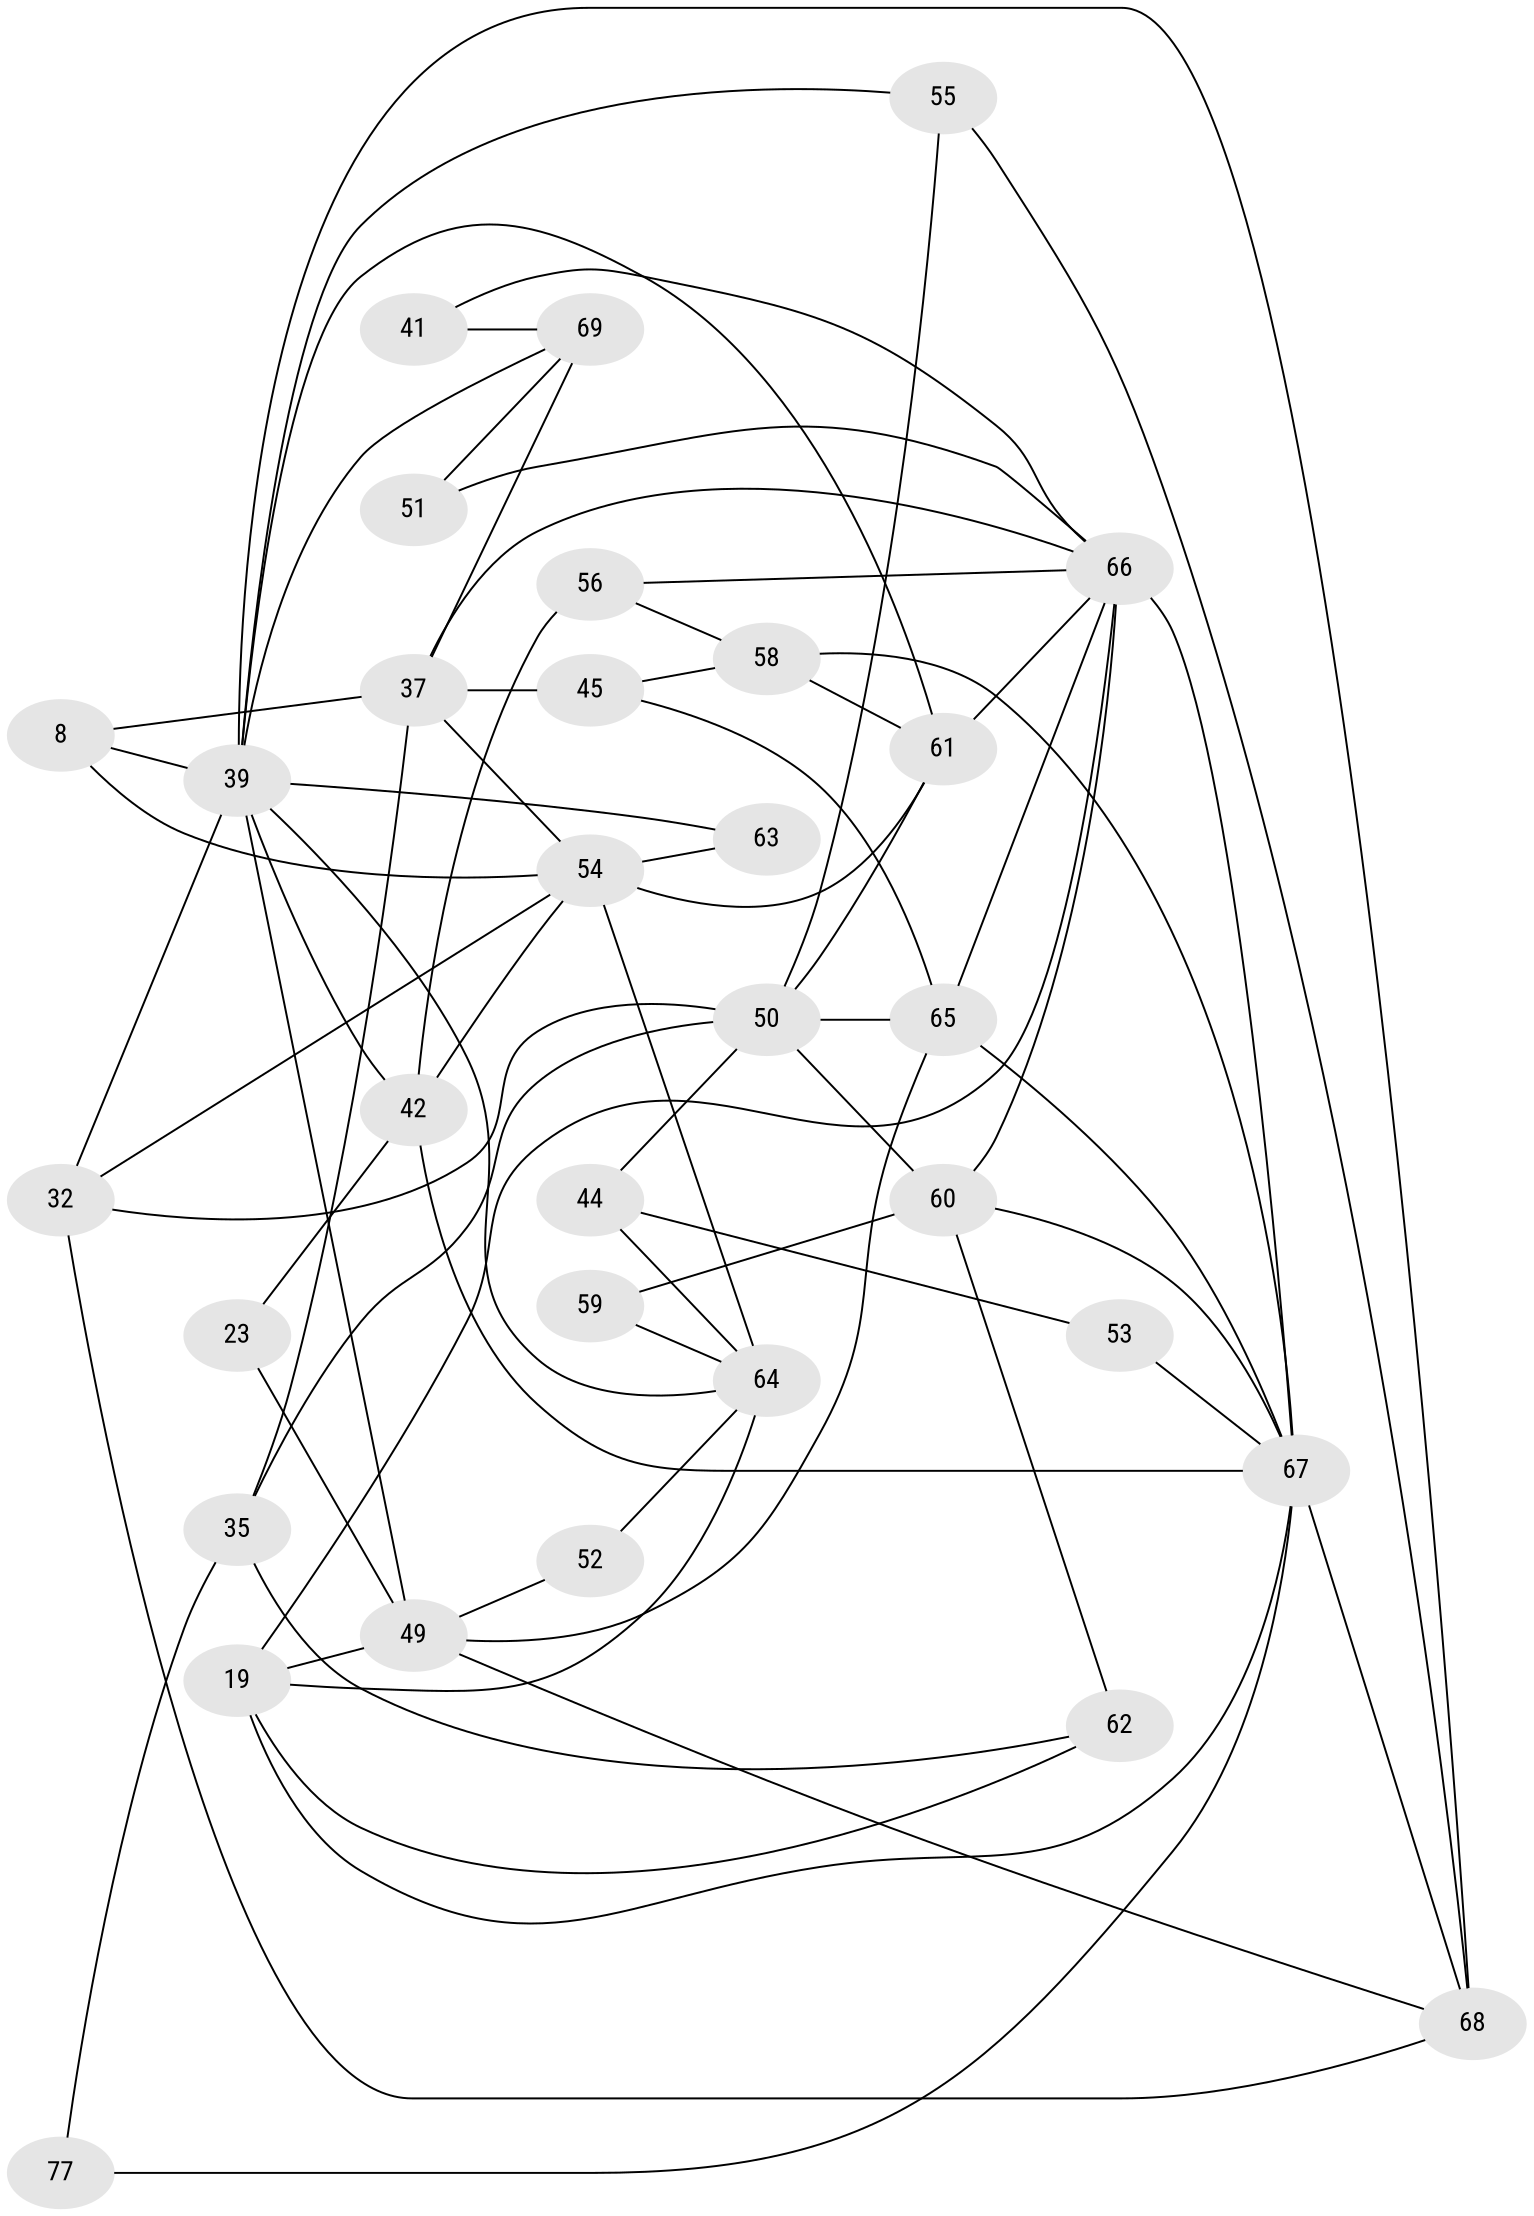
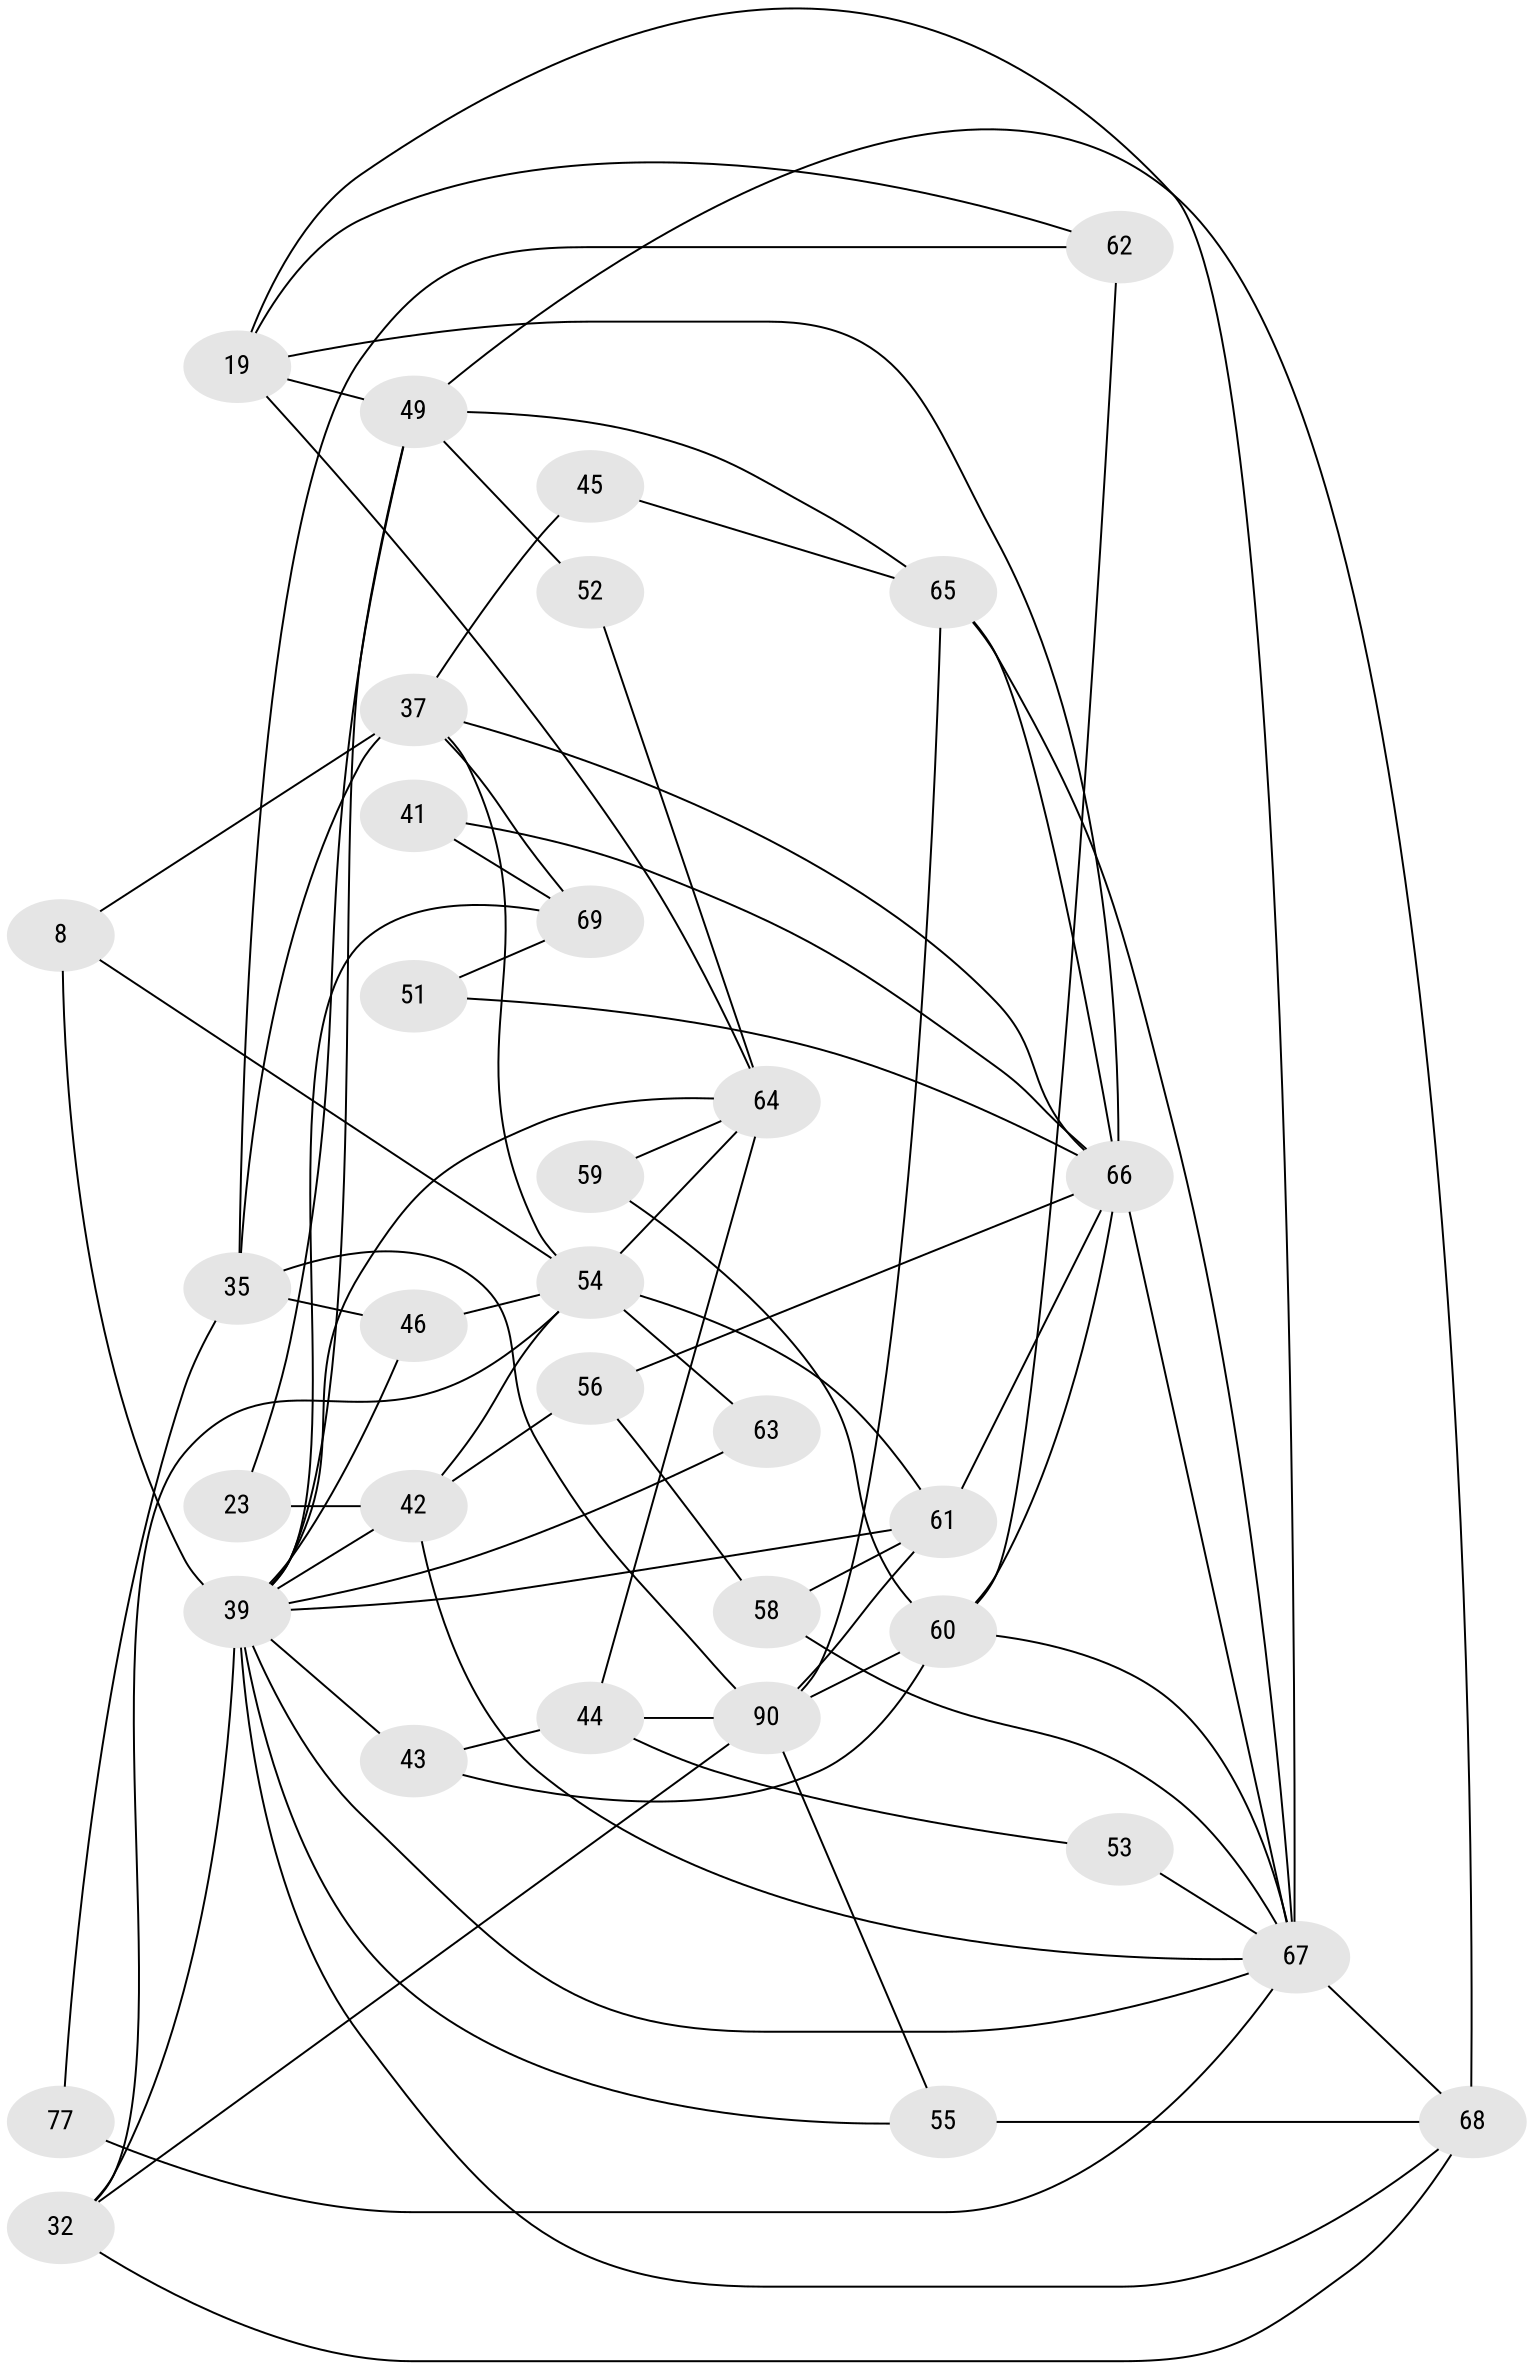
(679, 675) -> none
(767, 1020) -> (767, 1718)
none -> (414, 1326)
none -> (414, 1761)
none -> (672, 2024)
